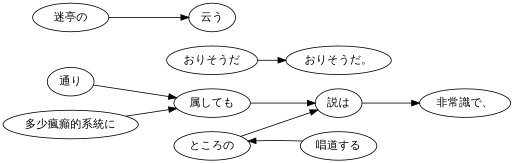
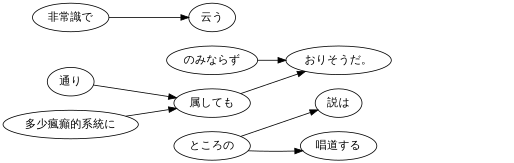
(71, 17) -> (71, 17)
(212, 60) -> (212, 60)
(279, 103) -> (269, 84)
(465, 103) -> none
(279, 141) -> (271, 151)
